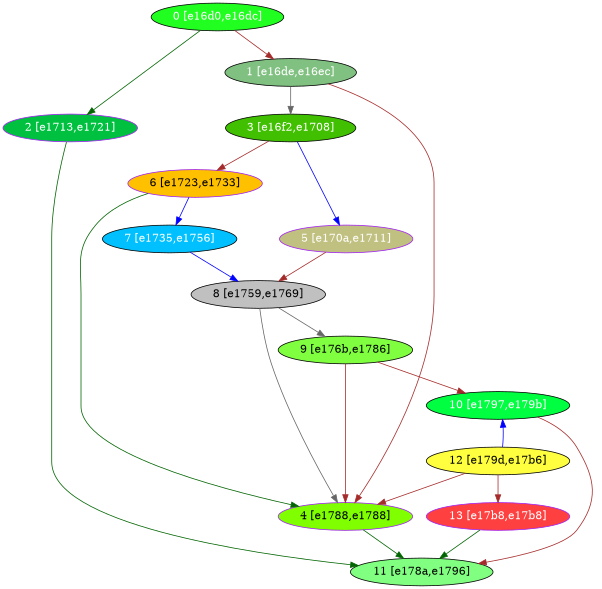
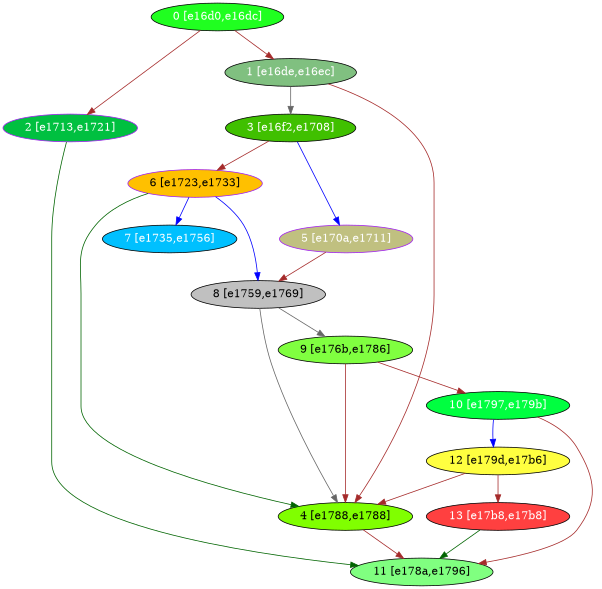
(147, 70) -> (147, 70)
(211, 265) -> (246, 229)
(503, 437) -> (493, 429)
(345, 516) -> (345, 516)
(498, 516) -> (498, 516)
(380, 542) -> (380, 542)
